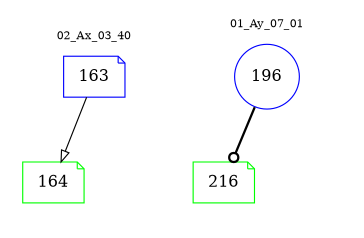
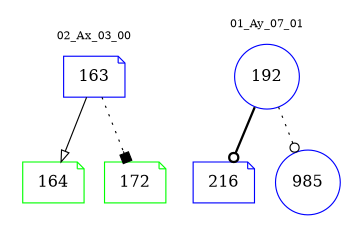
(94, 36) -> (94, 36)
(267, 77) -> (267, 77)
none -> (135, 182)
(224, 182) -> (224, 182)
none -> (308, 182)
